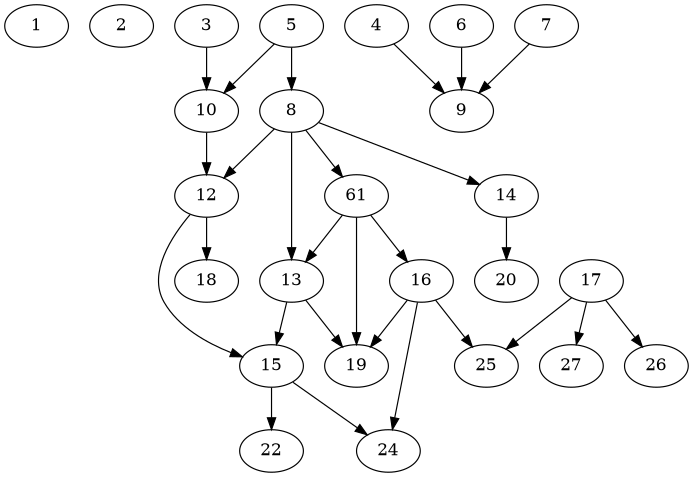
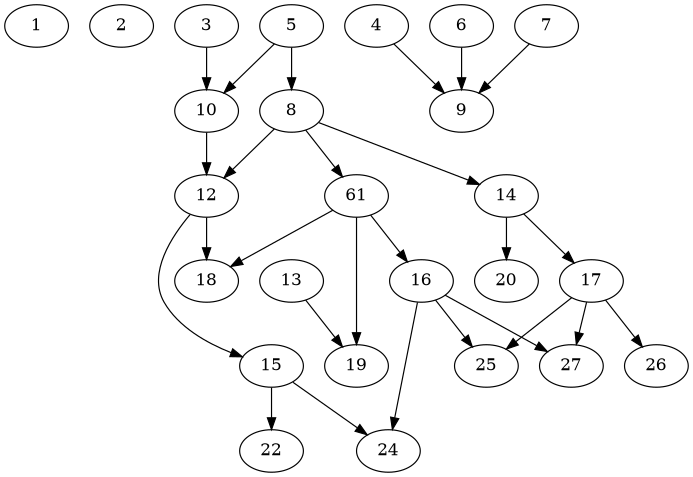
(292, 190) -> none
(328, 234) -> (287, 235)
none -> (545, 234)
(283, 317) -> none
(393, 319) -> (491, 320)
